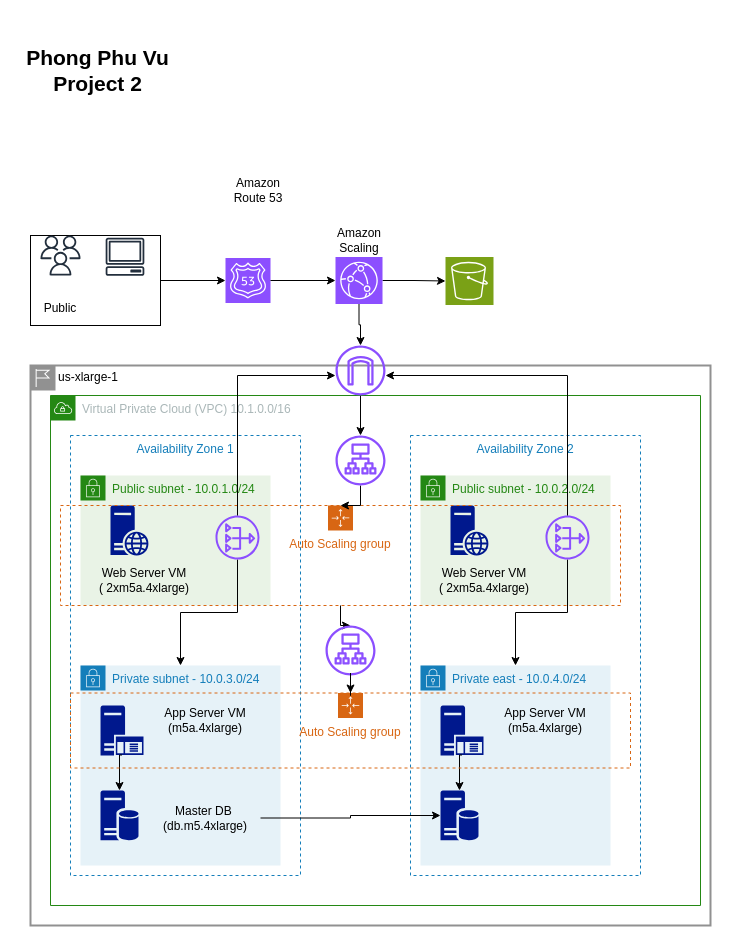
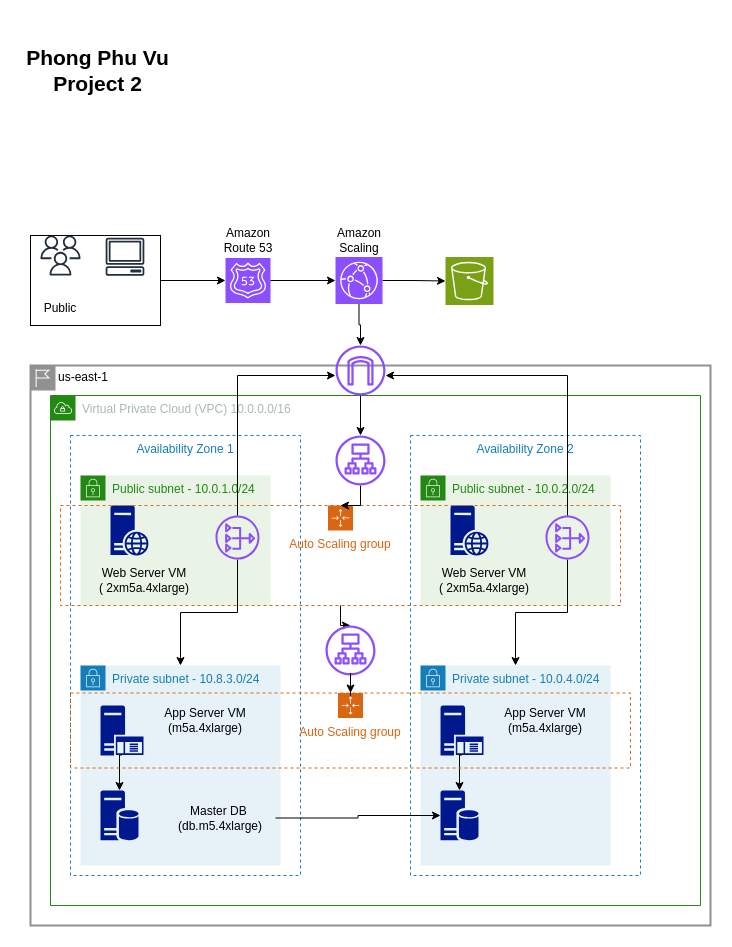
(258, 190) -> (248, 240)
(94, 378) -> (89, 378)
(196, 410) -> (196, 410)
(531, 680) -> (532, 687)
(197, 687) -> (197, 687)
(206, 818) -> (221, 818)
